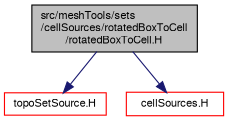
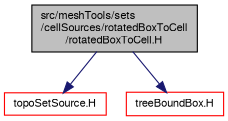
(175, 104) -> (175, 104)
